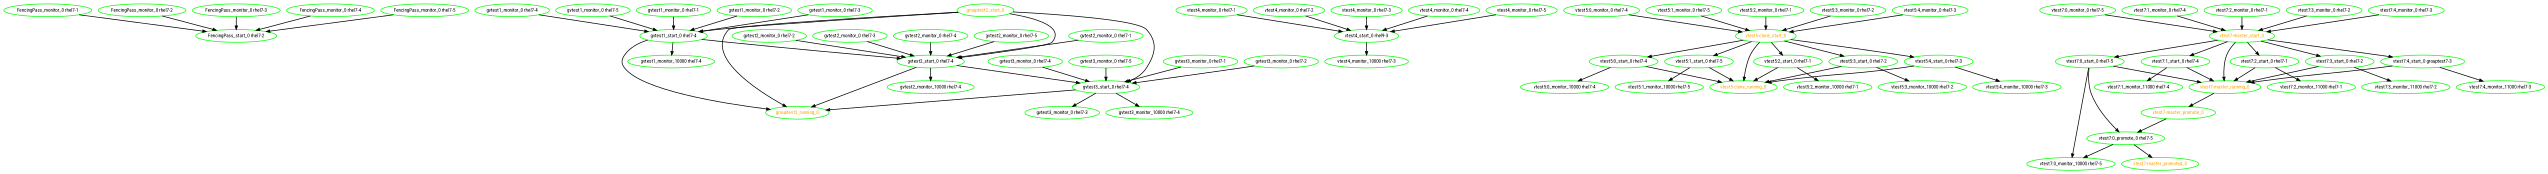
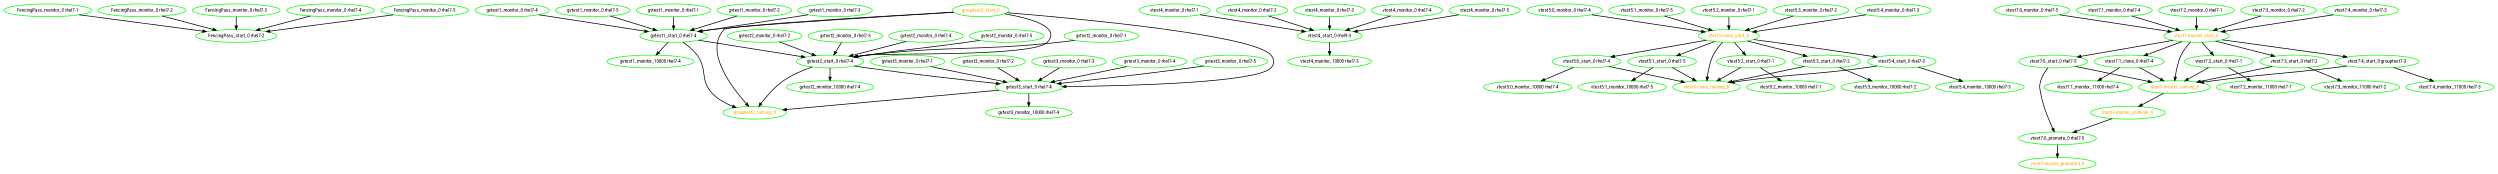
(2175, 62) -> (2129, 62)
(1086, 99) -> (1050, 73)
(2071, 164) -> none
